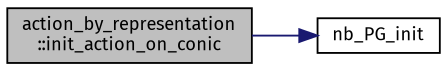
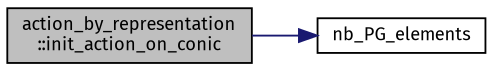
(379, 36) -> (402, 36)
